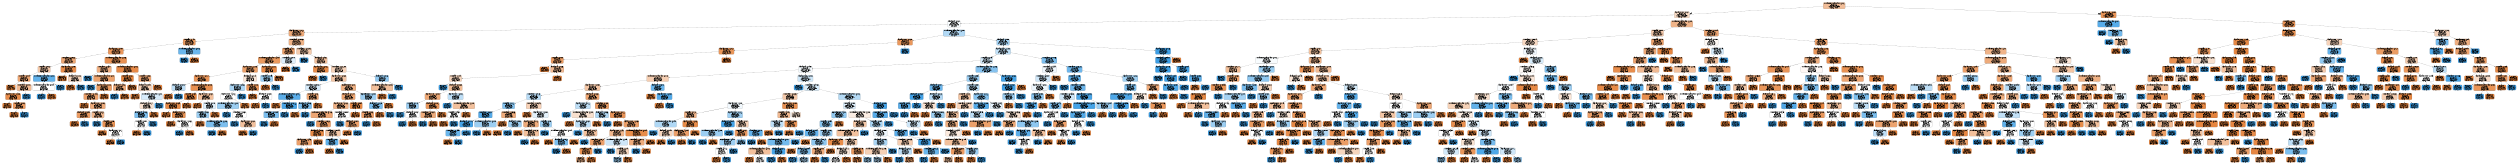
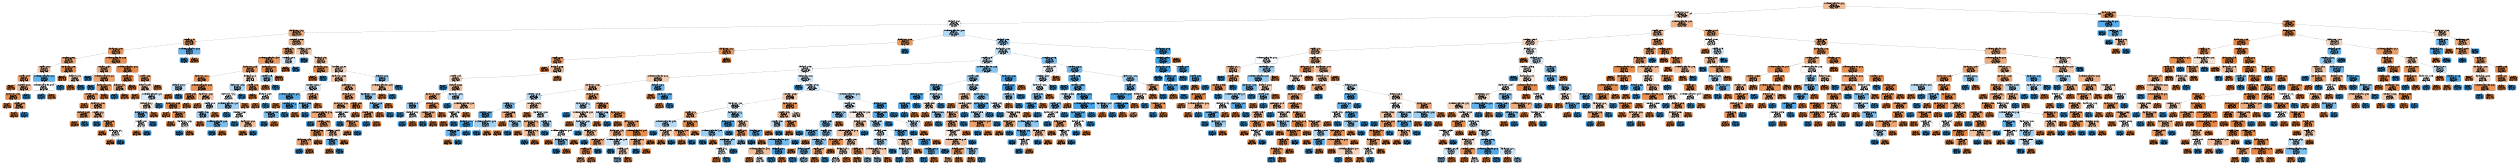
(313, 78) -> (313, 78)
(1787, 88) -> (1787, 88)
(917, 106) -> (917, 106)
(1133, 115) -> (1133, 115)
